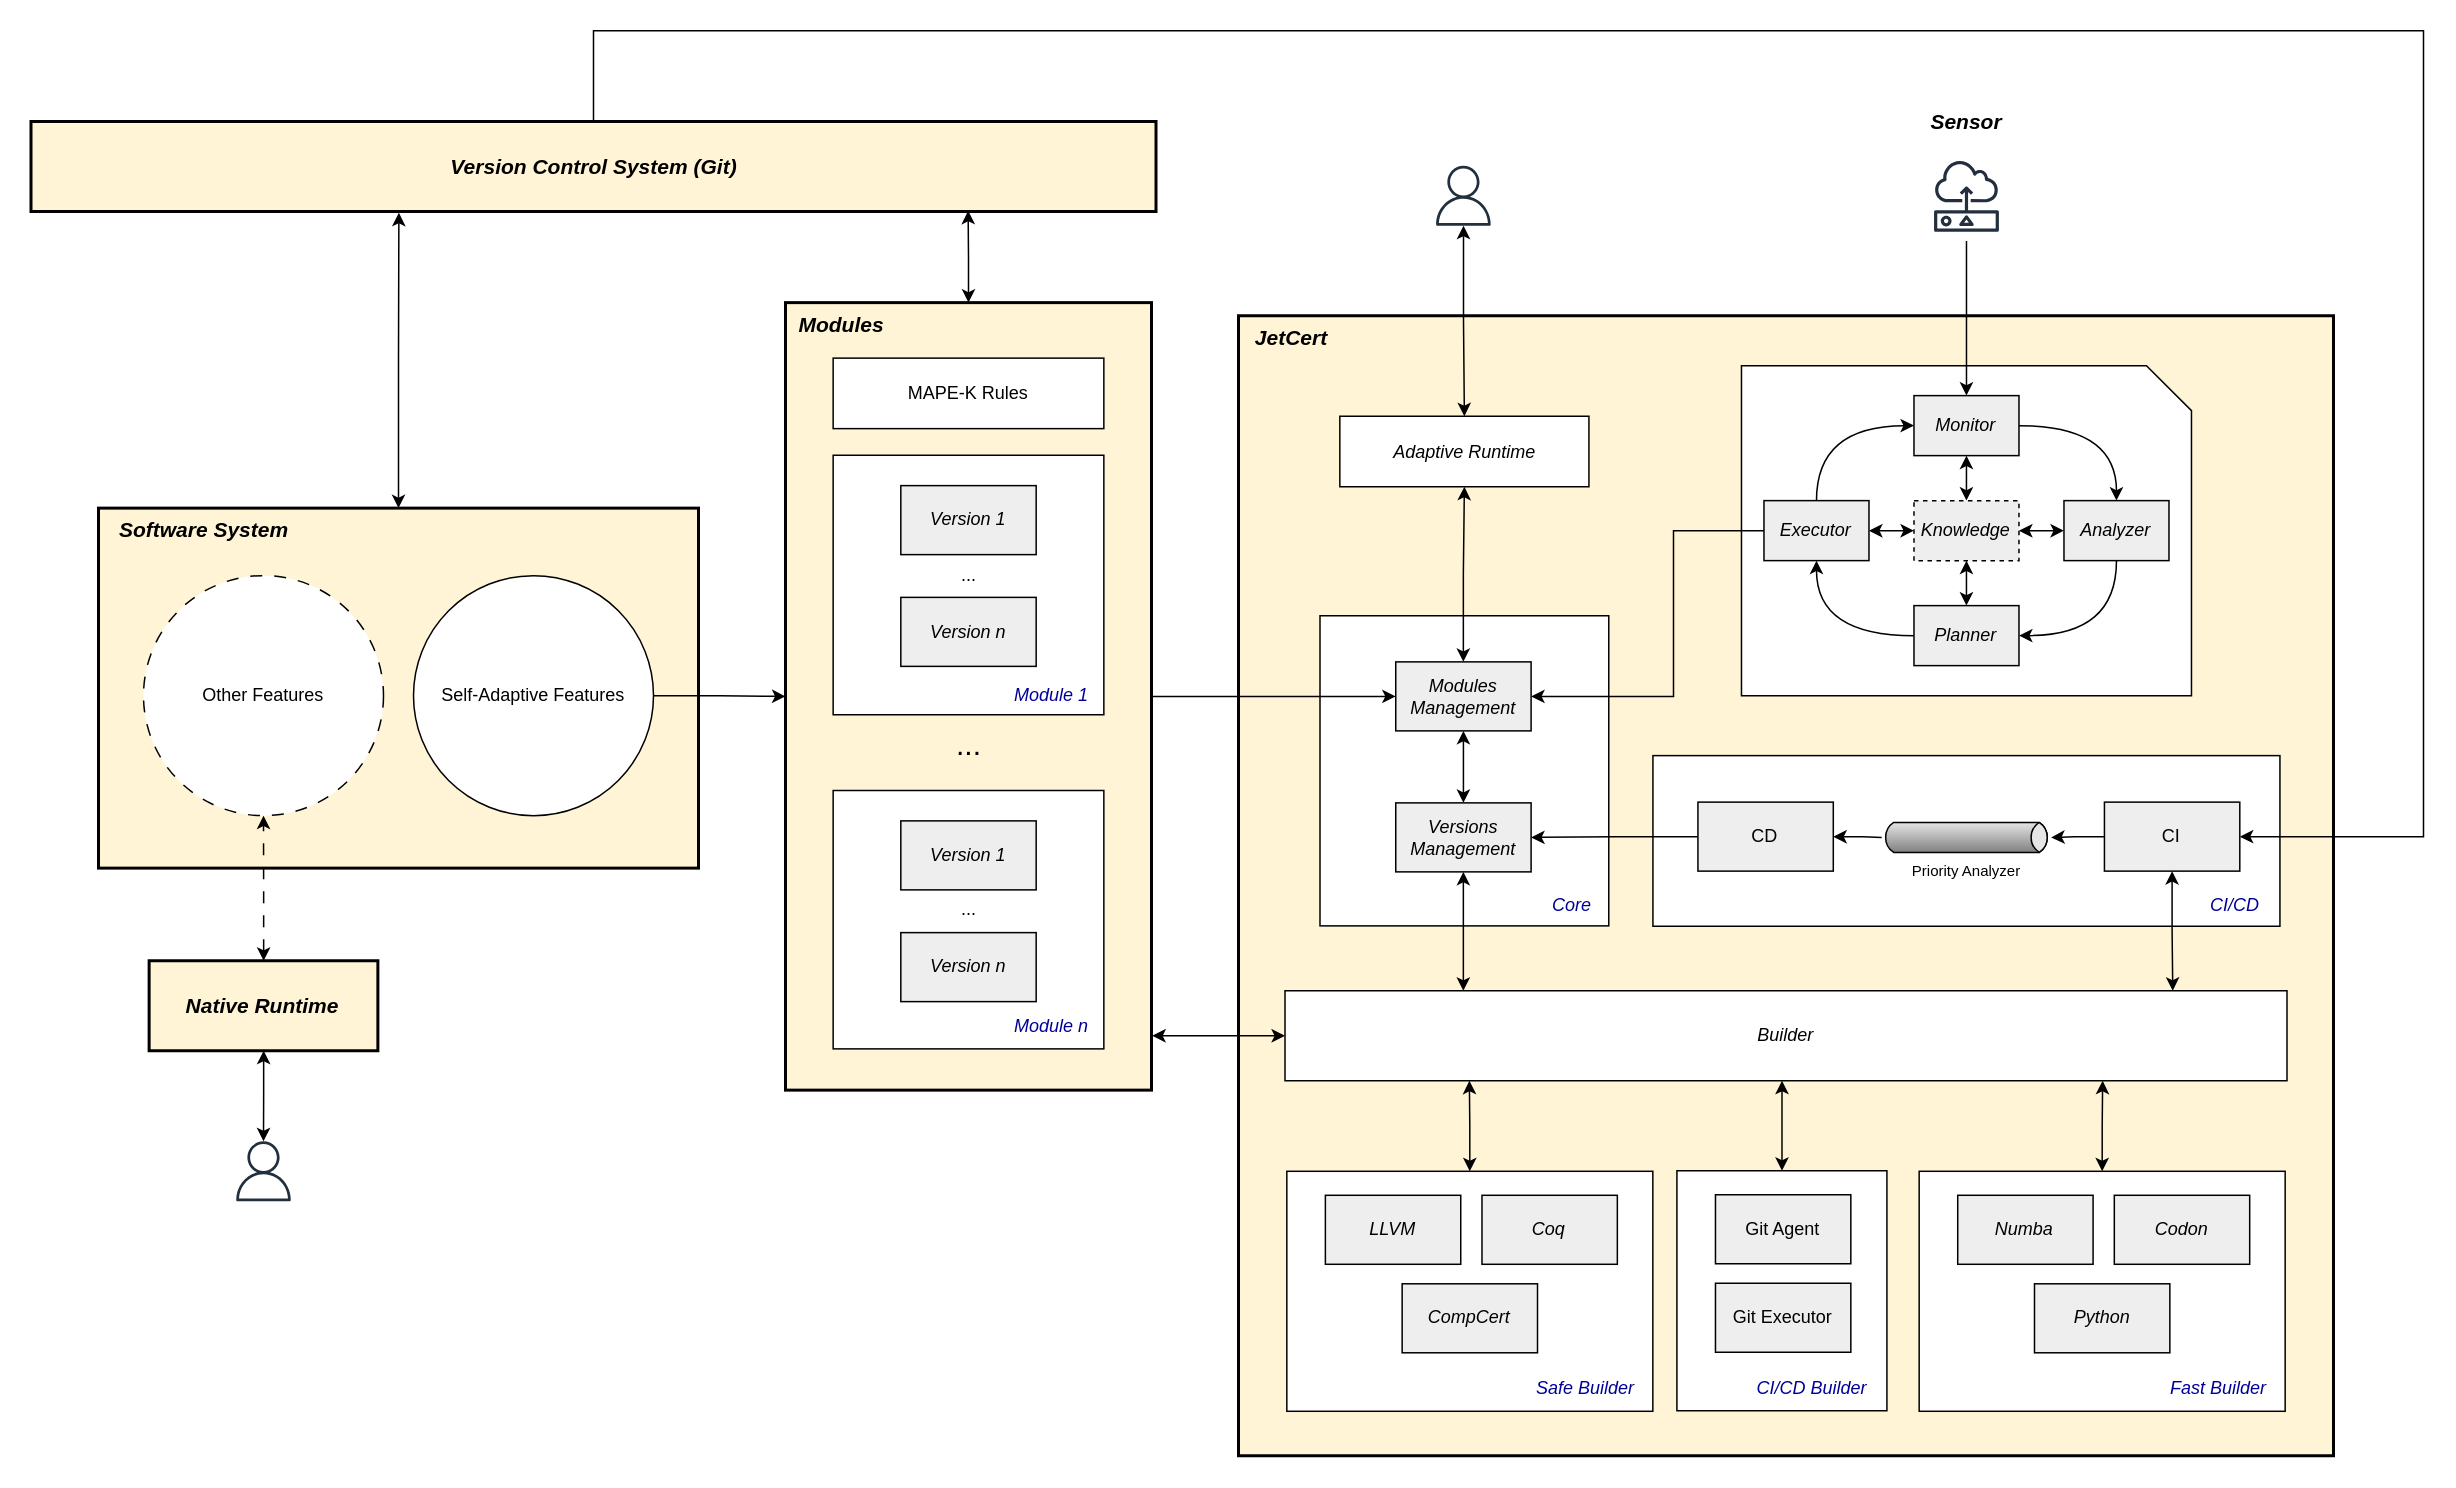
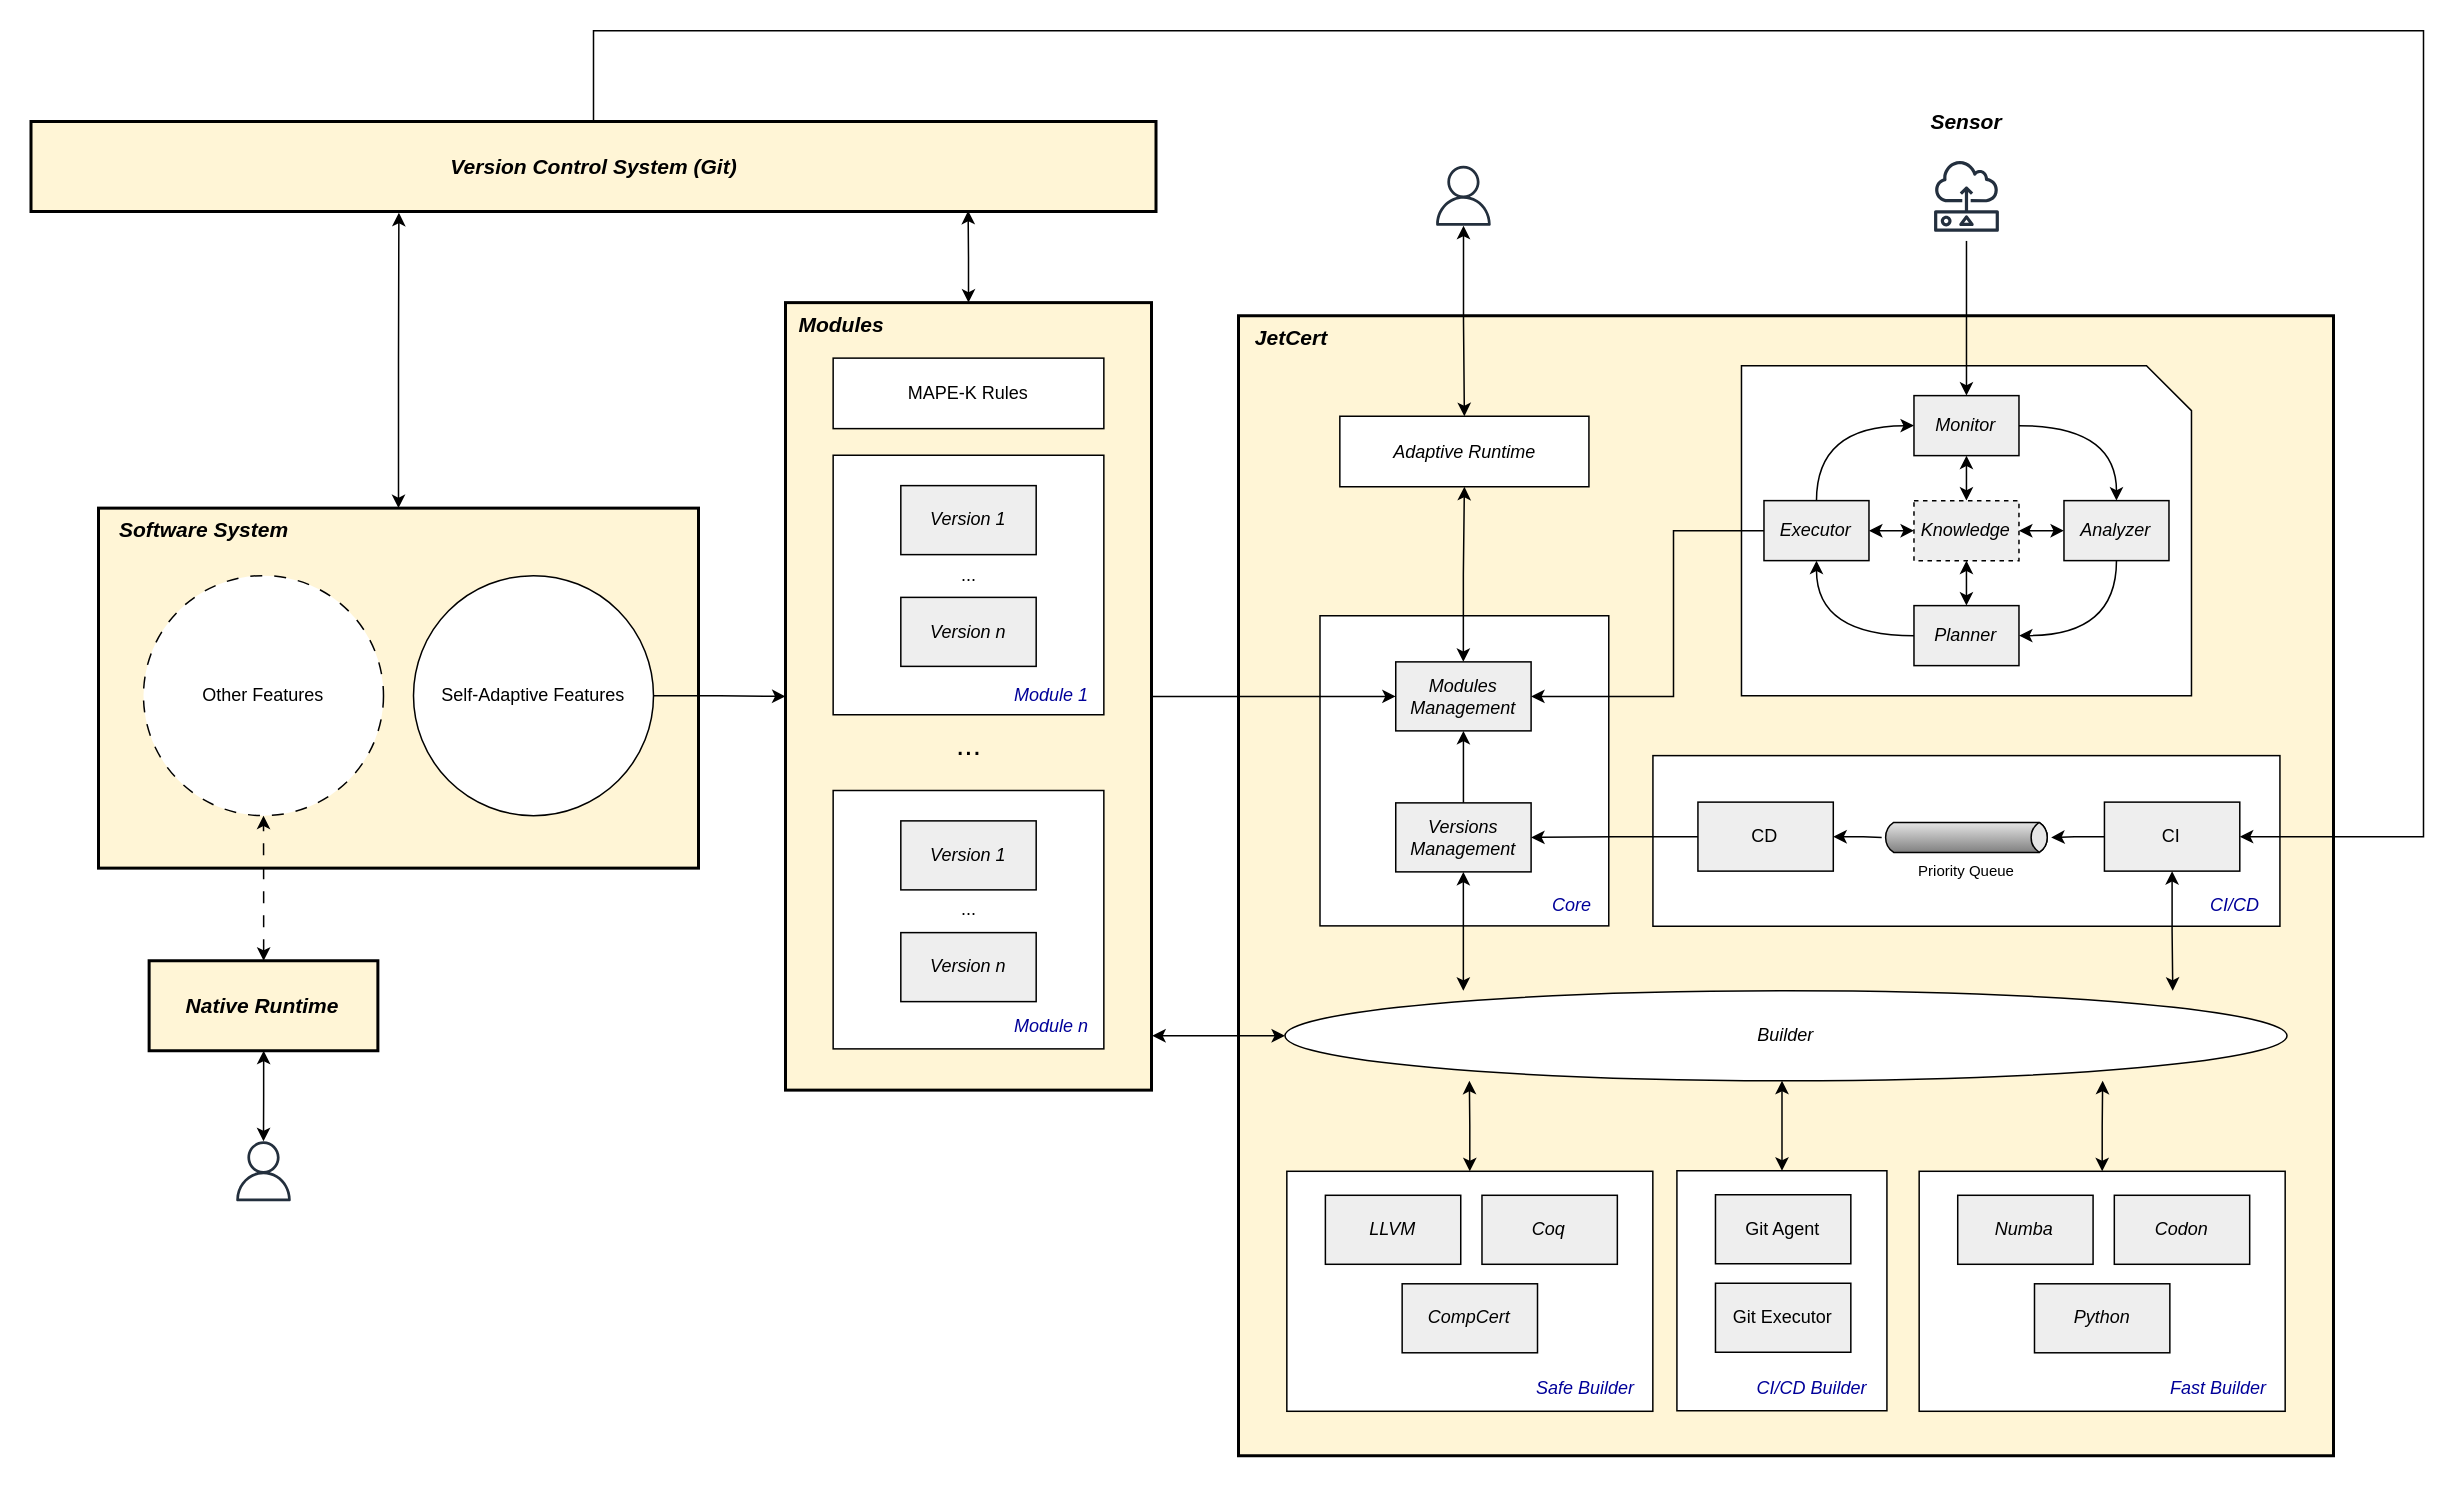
(1463, 791) -> (1463, 795)
(1967, 870) -> (1967, 870)
(1786, 1036) -> (1786, 1036)
